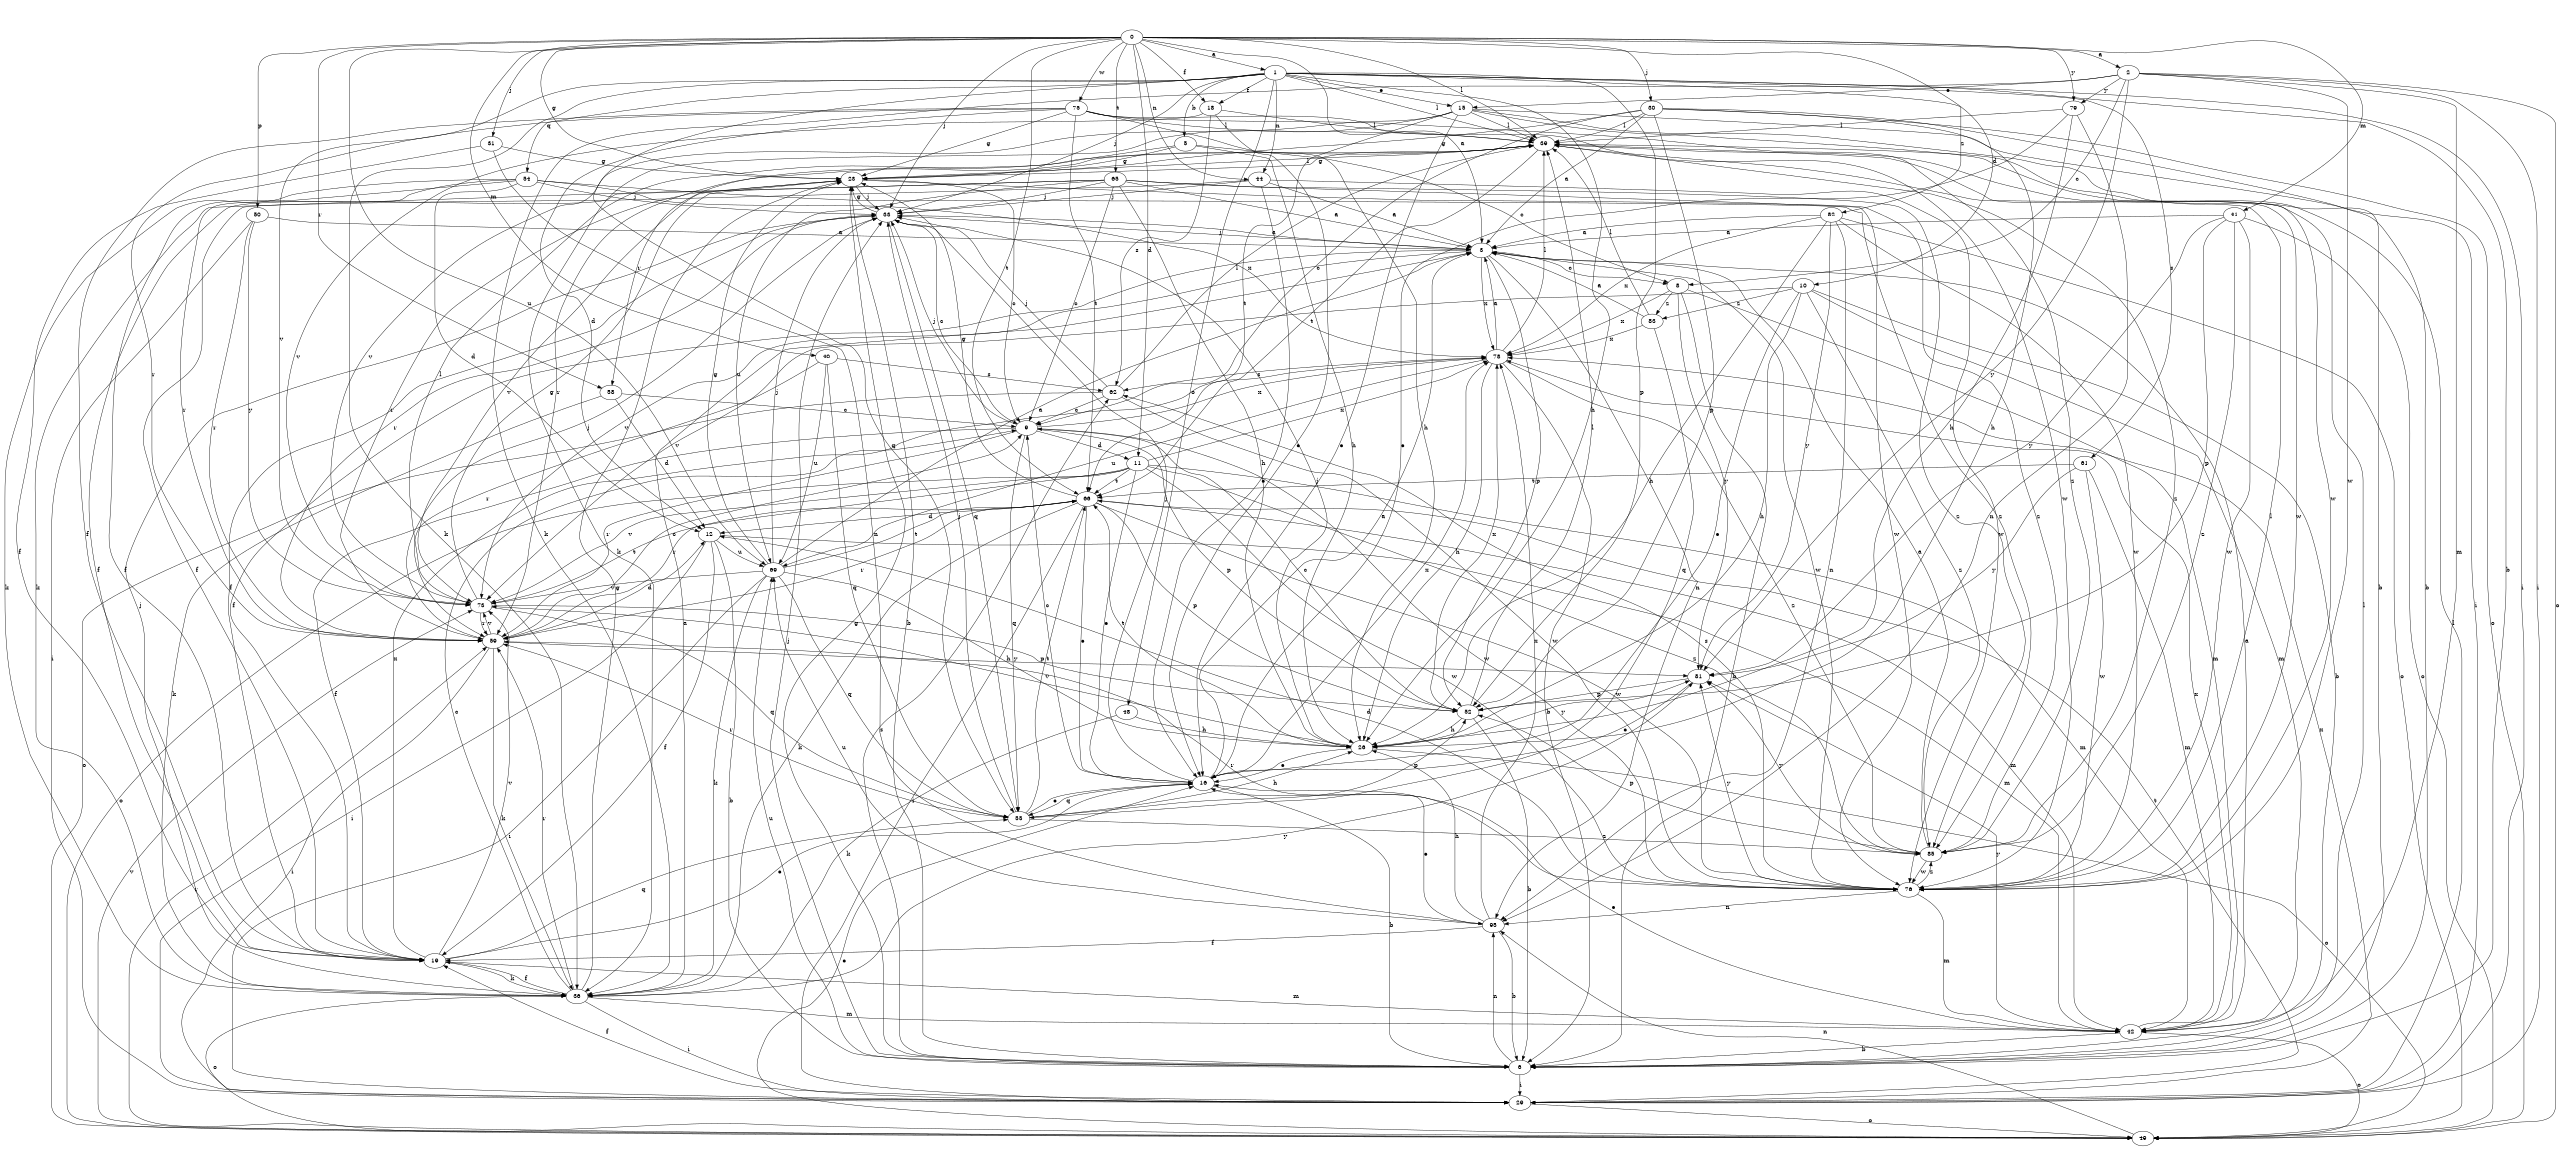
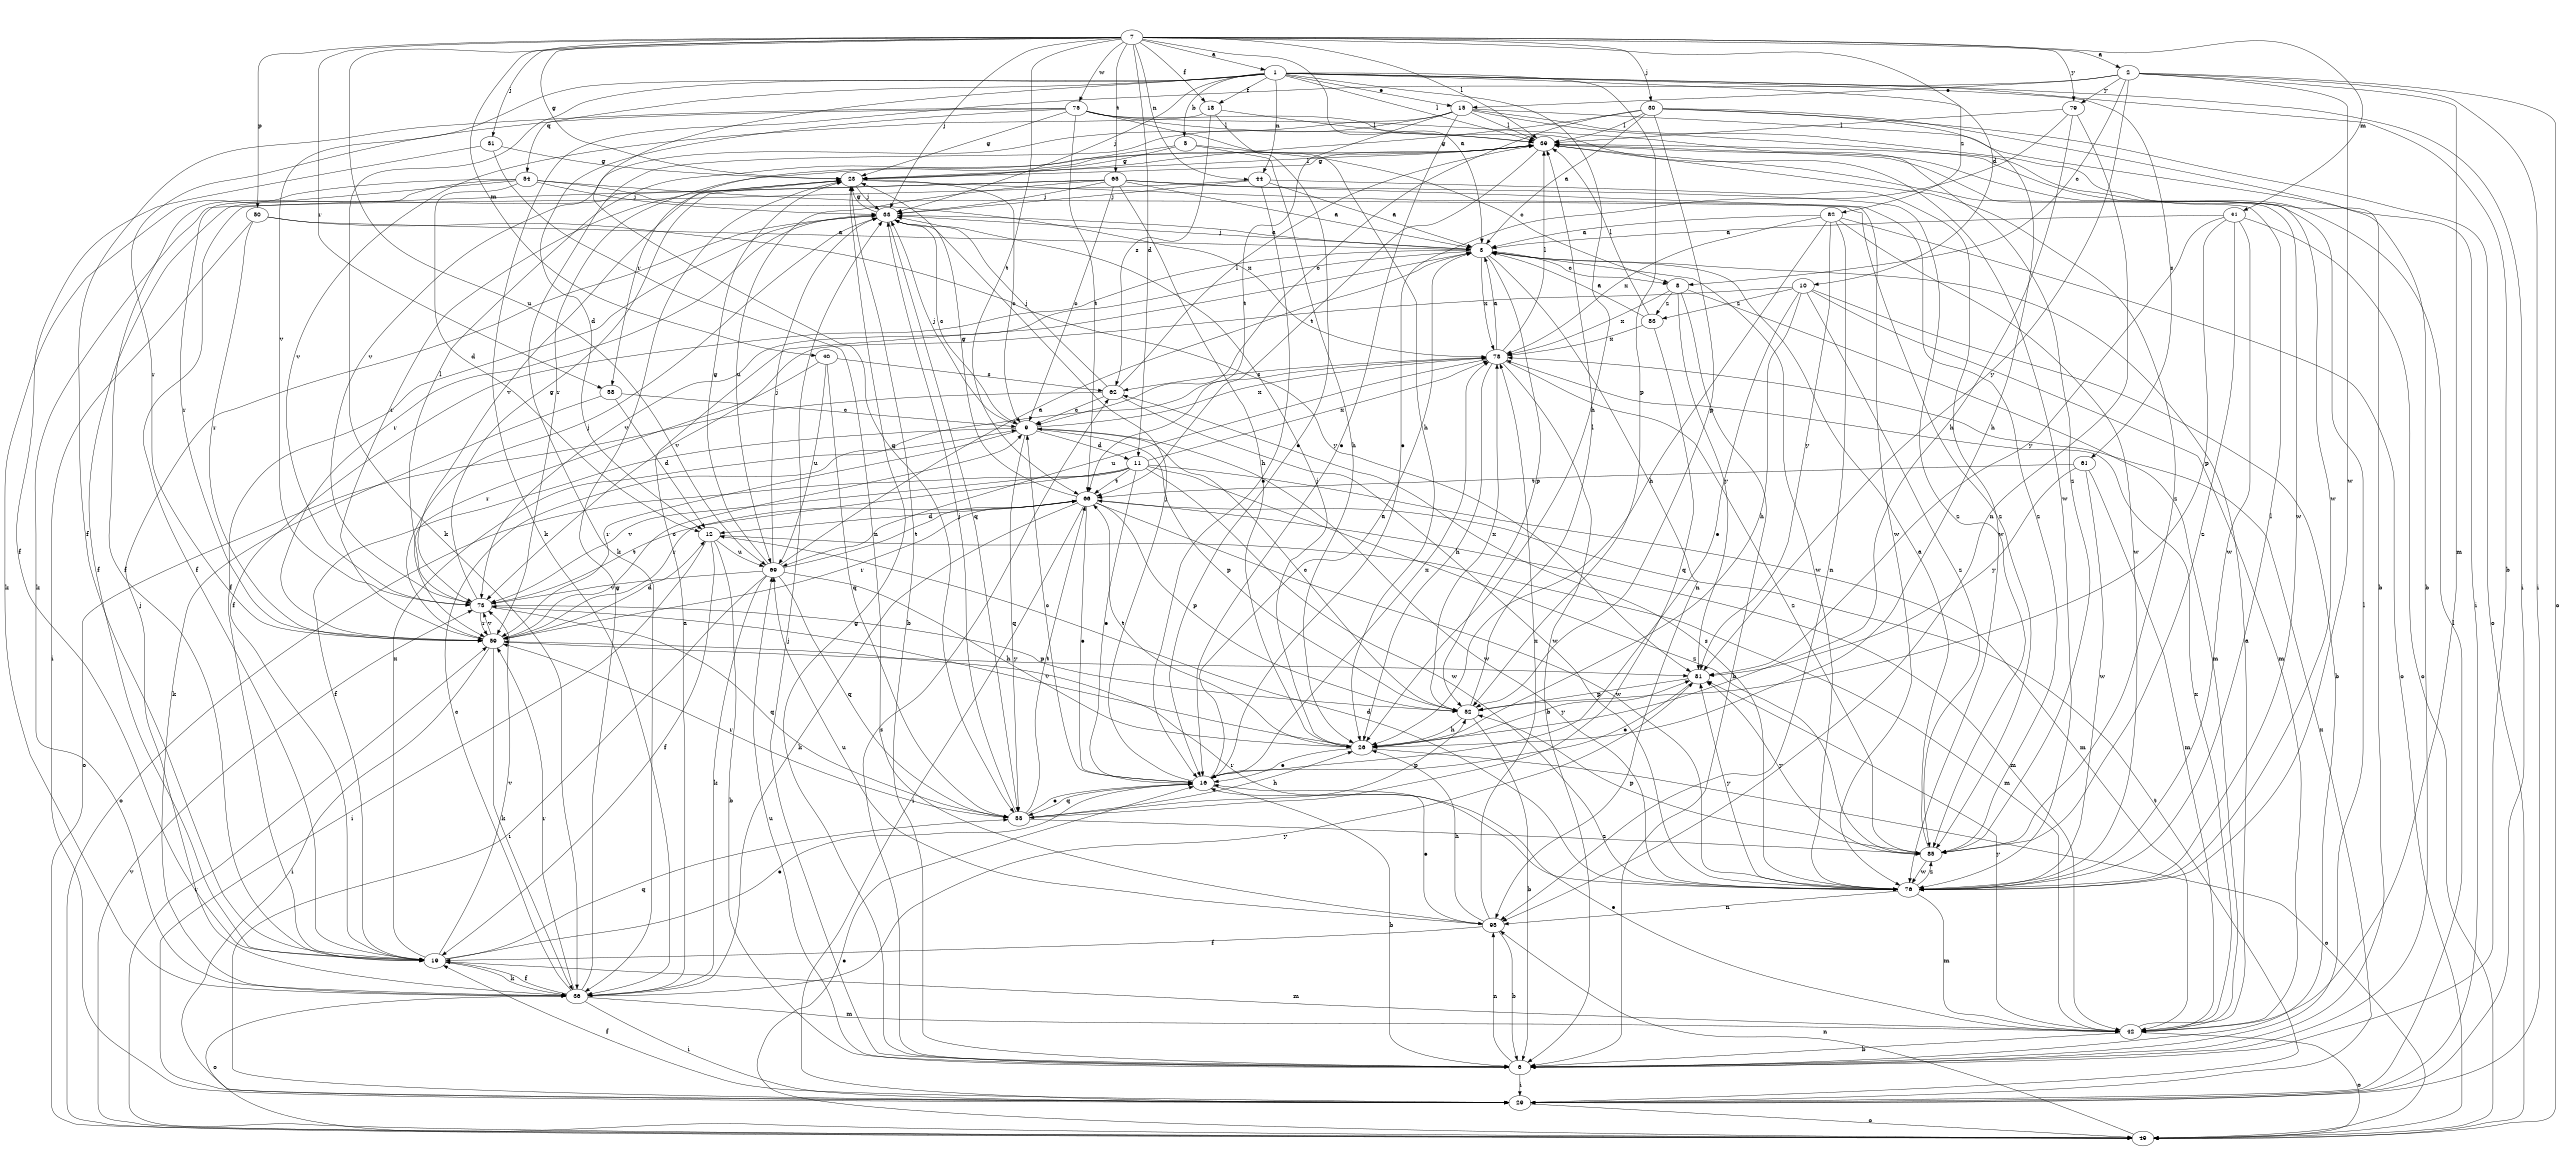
(1132, 37) -> (1132, 37)
(249, 477) -> (919, 273)
(1127, 712) -> none
